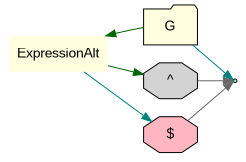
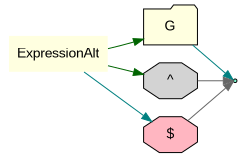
(130, 30) -> (121, 45)
